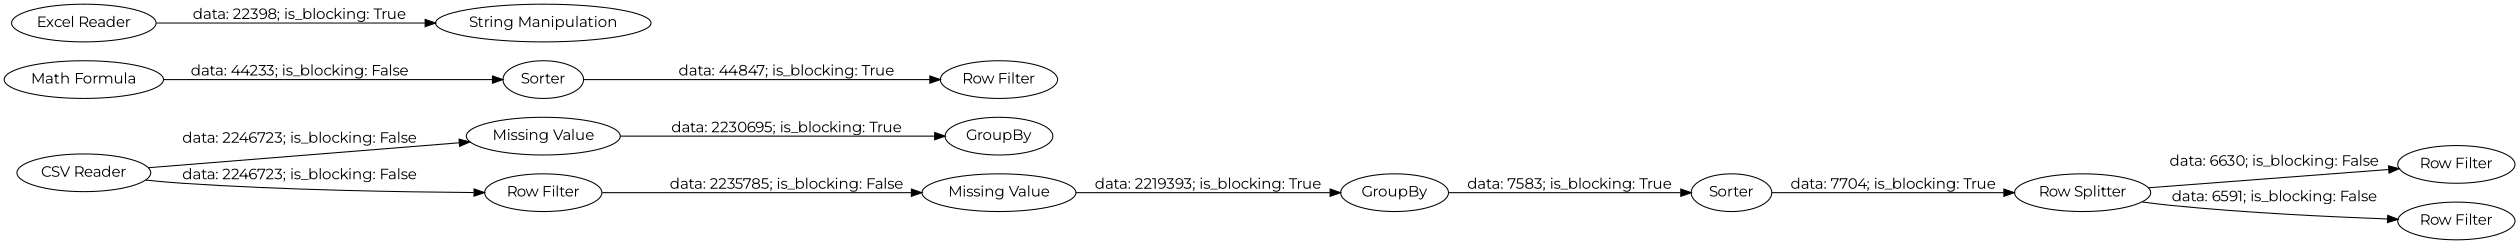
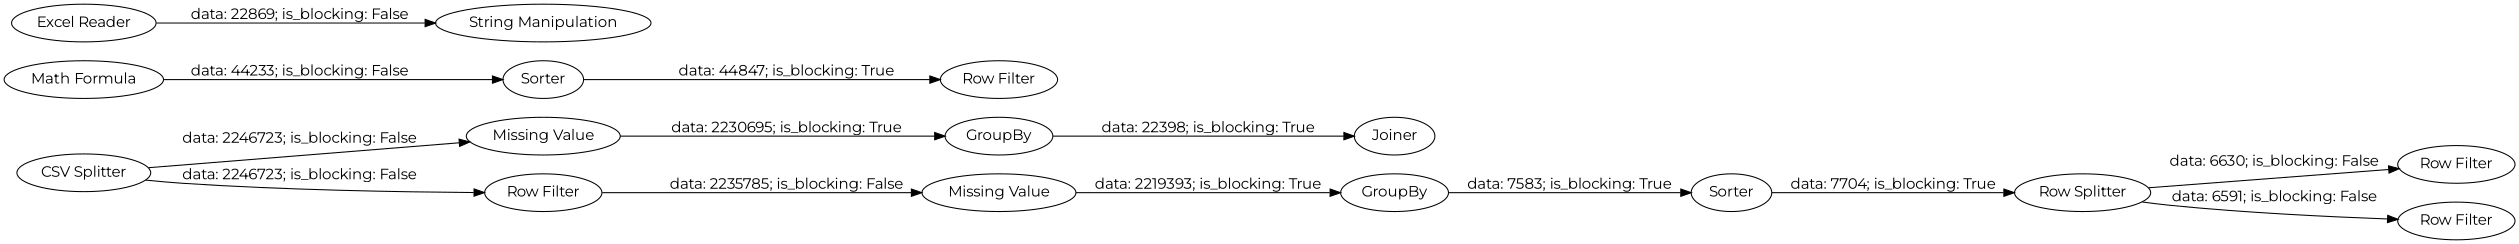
(300, 15) -> (300, 15)
none -> (1395, 136)
(84, 173) -> (84, 173)
